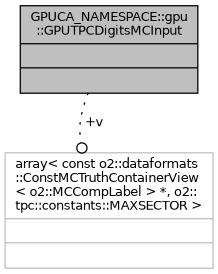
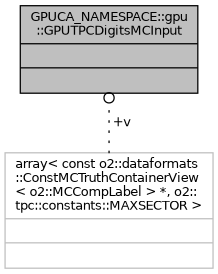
(81, 117) -> (109, 128)
